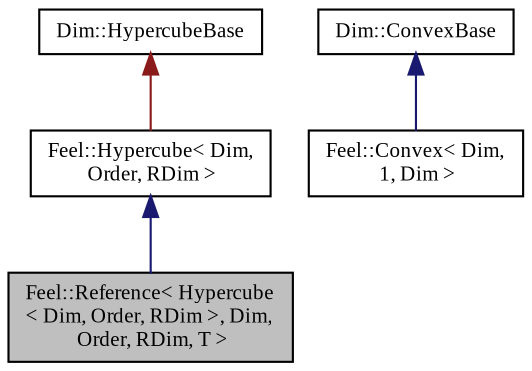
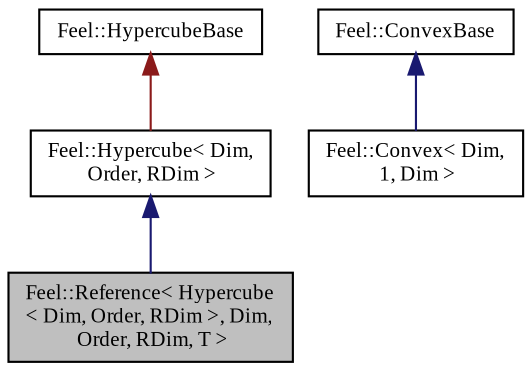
(151, 32) -> (151, 32)
(416, 32) -> (416, 32)
